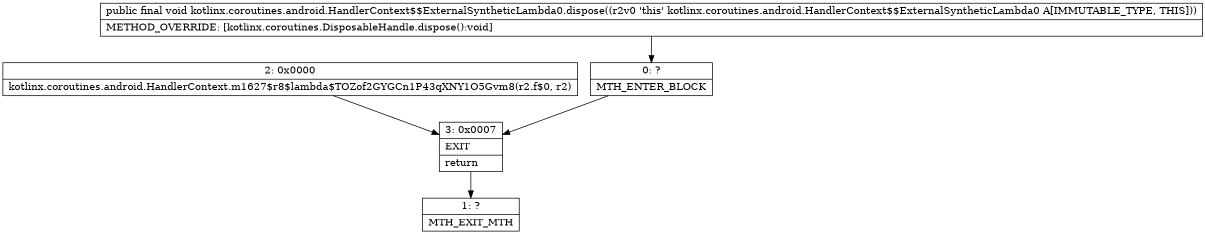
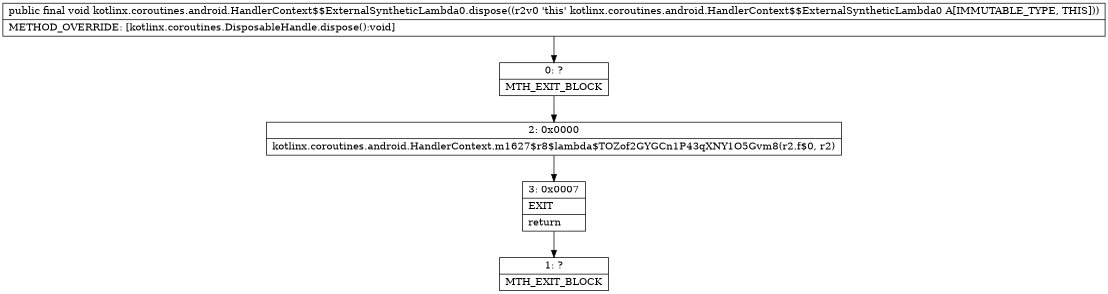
(651, 87) -> (554, 87)
(559, 114) -> (554, 105)
(471, 223) -> (554, 282)
